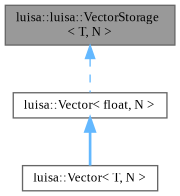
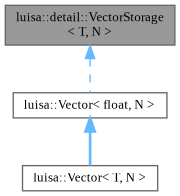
(90, 25) -> (90, 25)
